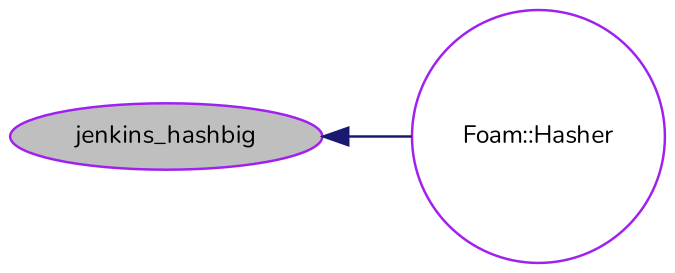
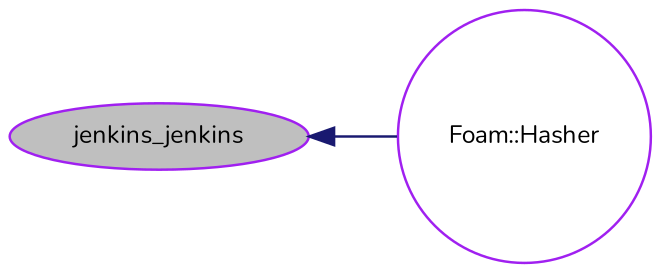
(166, 136) -> (159, 136)
